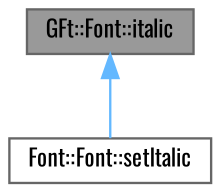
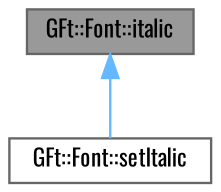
(110, 161) -> (110, 161)
